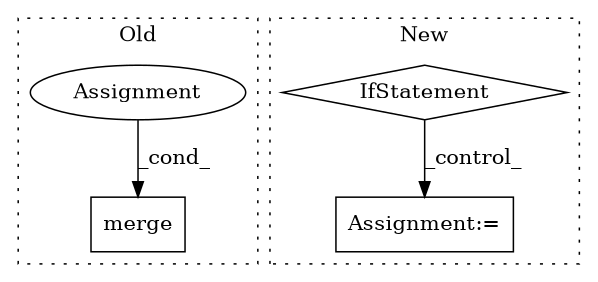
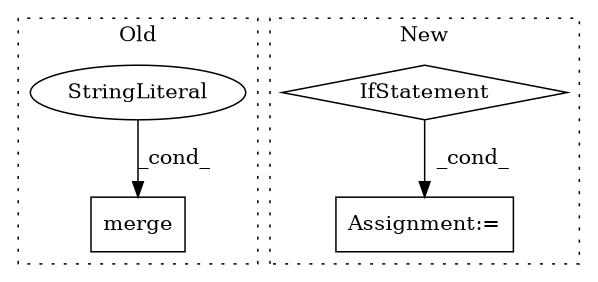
(138, 93) -> (138, 93)
(473, 158) -> (473, 158)
